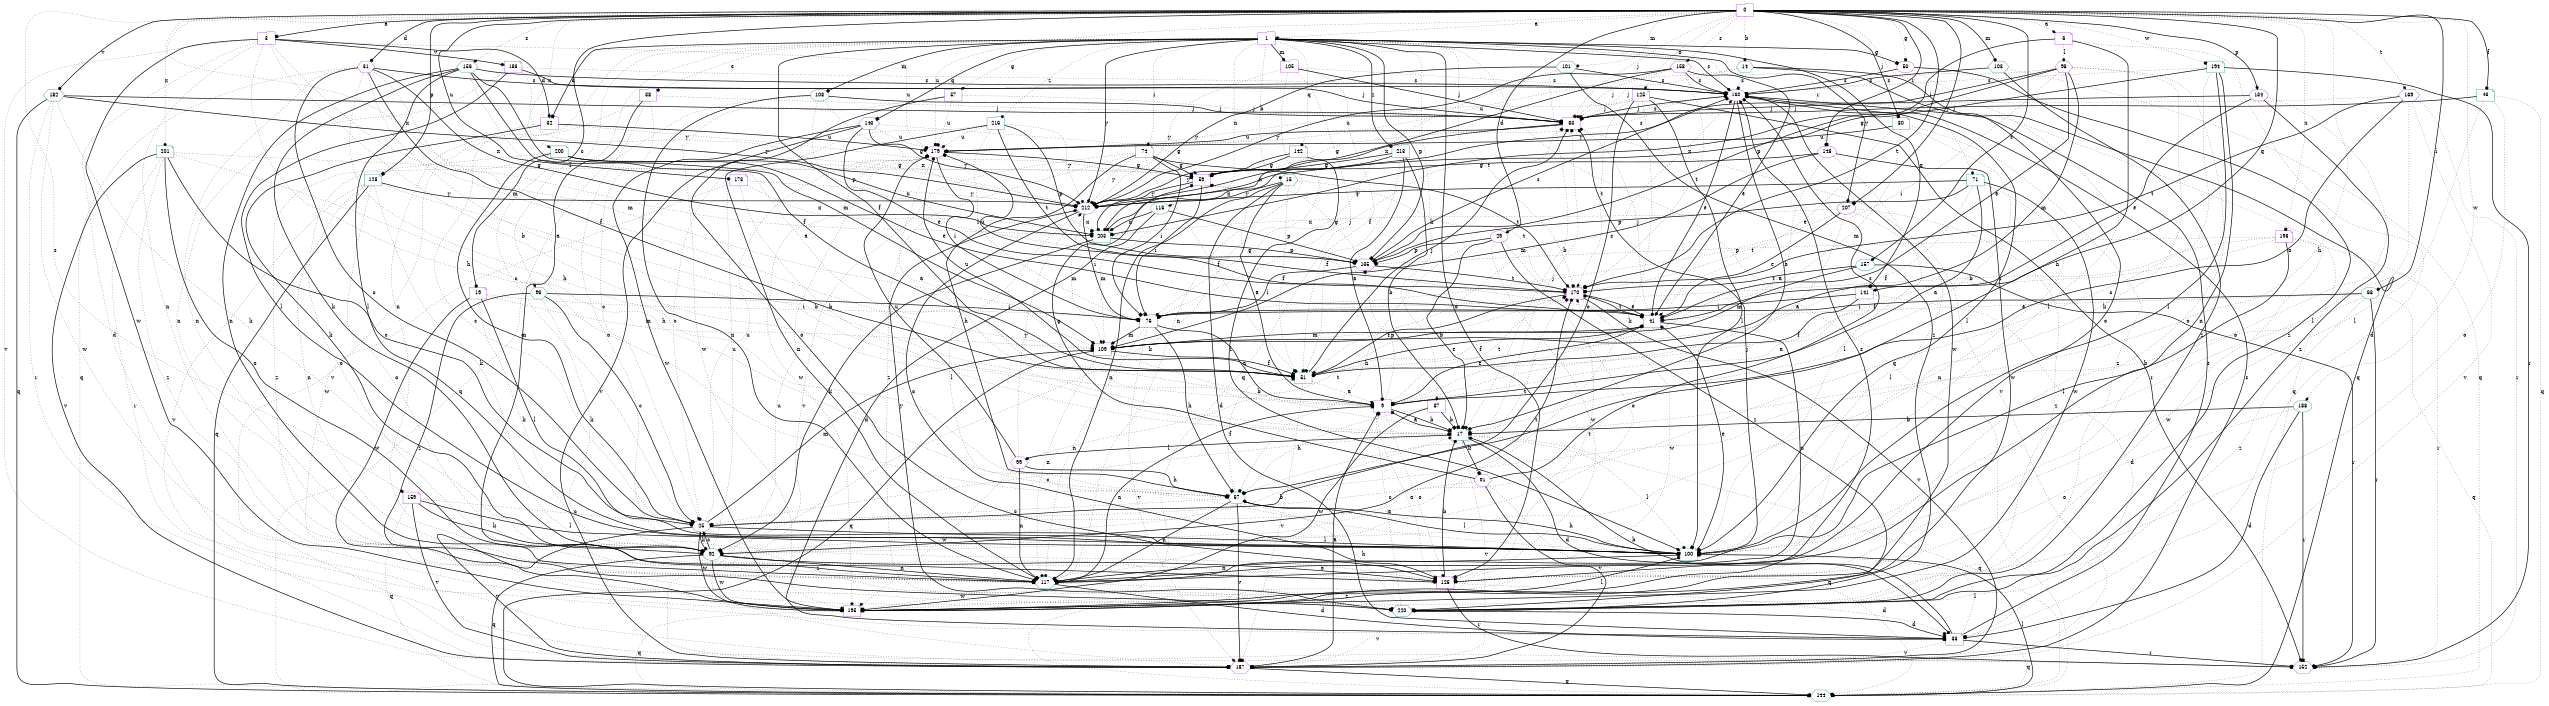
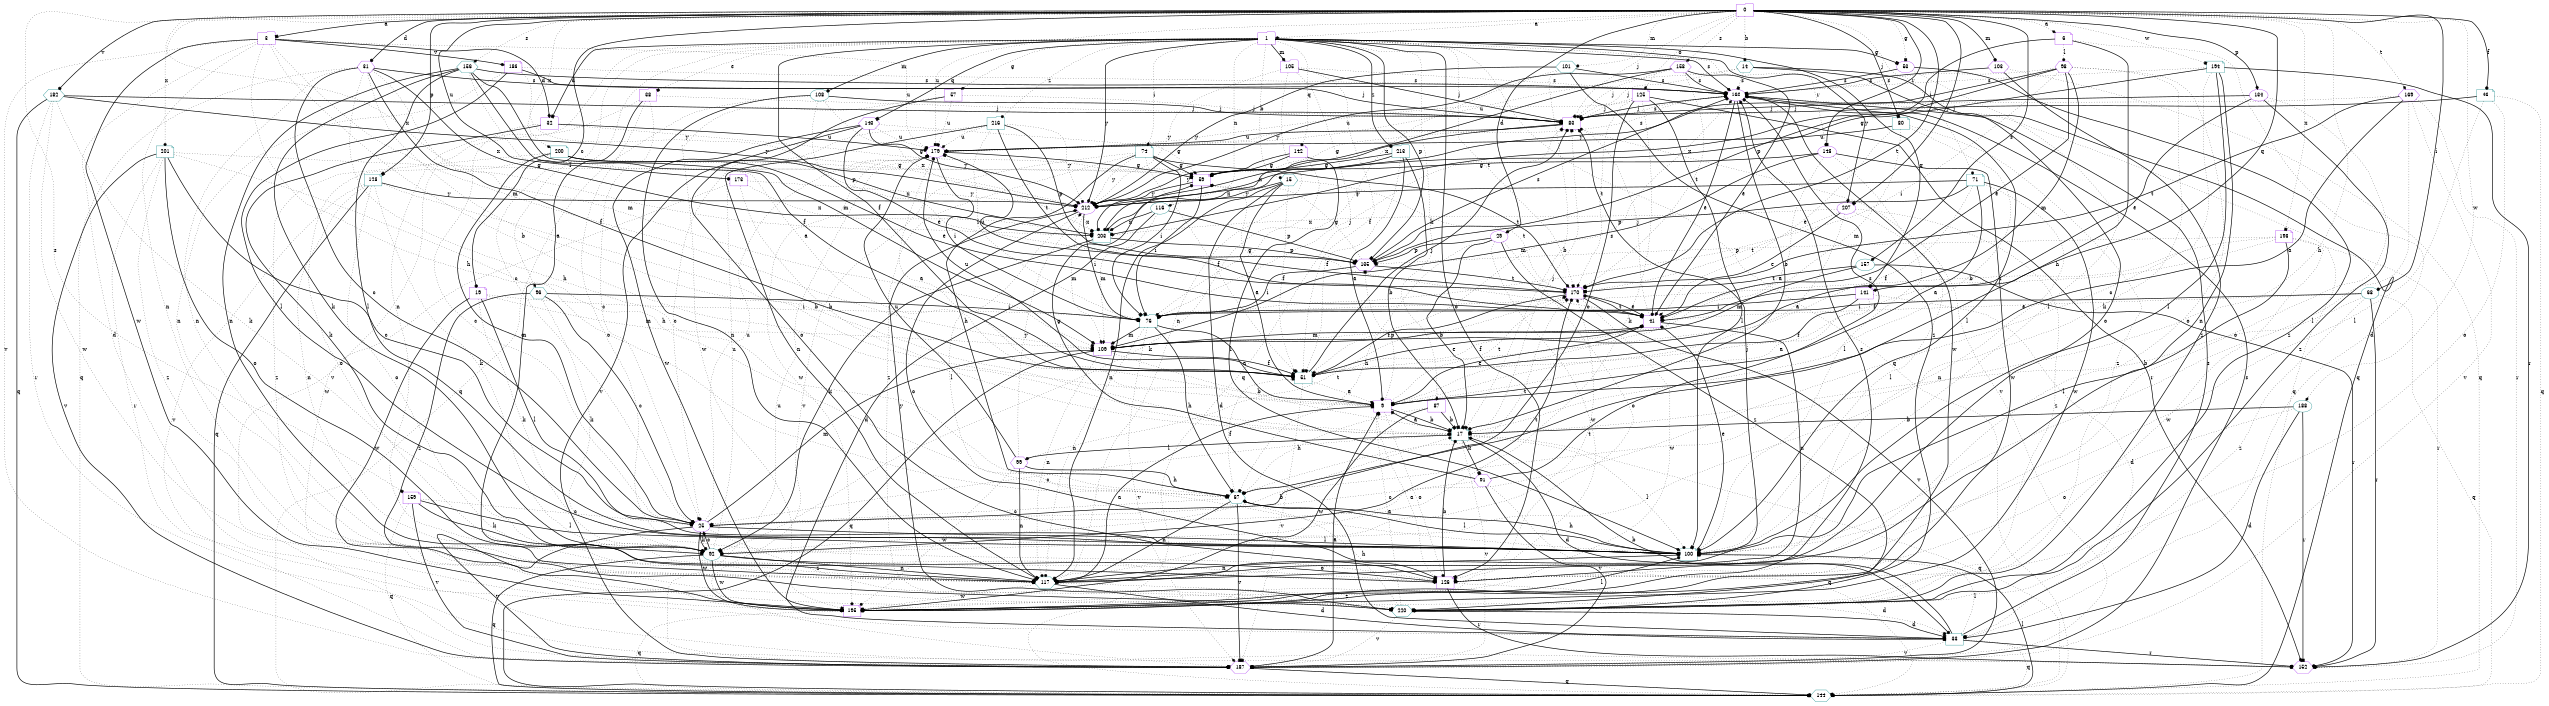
(1998, 67) -> (1998, 67)
